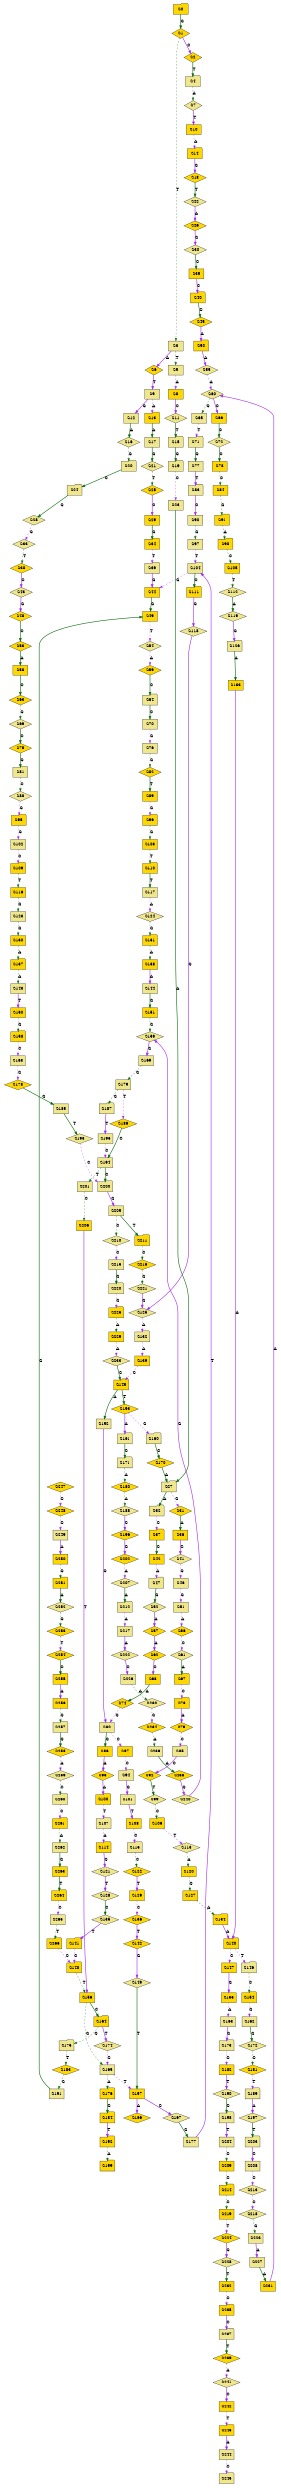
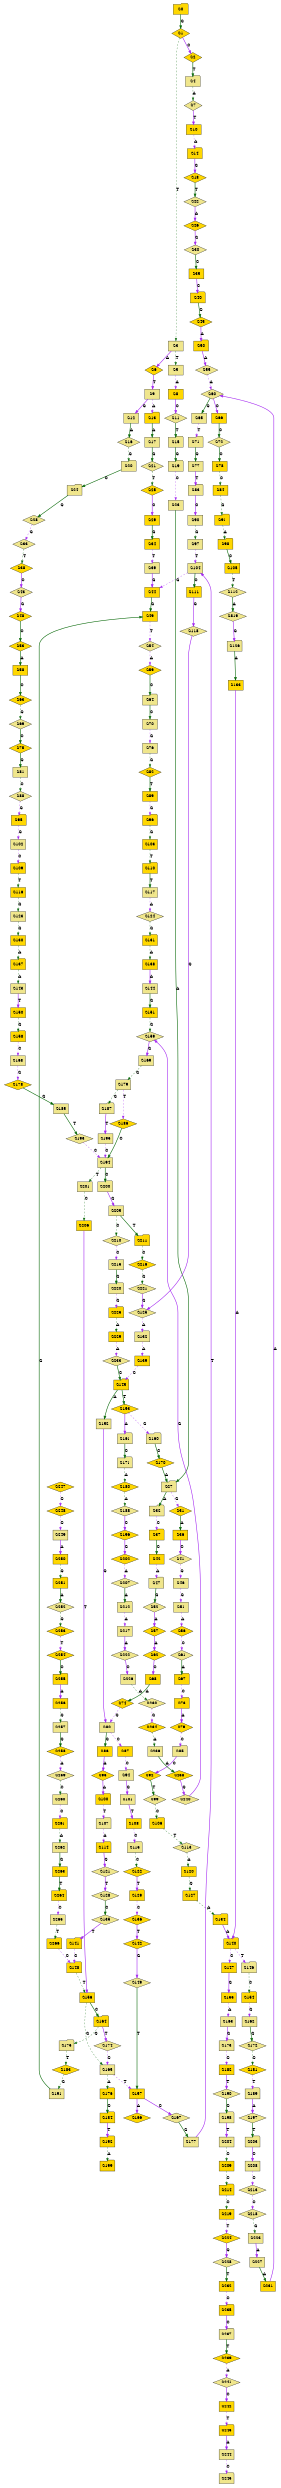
(207, 404) -> (207, 404)
(229, 555) -> (229, 555)
(233, 616) -> (233, 616)
(85, 1163) -> (91, 1149)
(172, 1836) -> (172, 1836)
